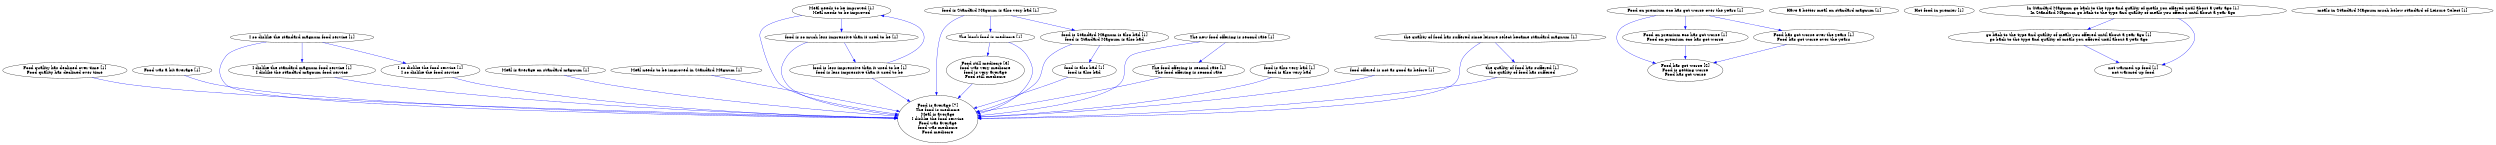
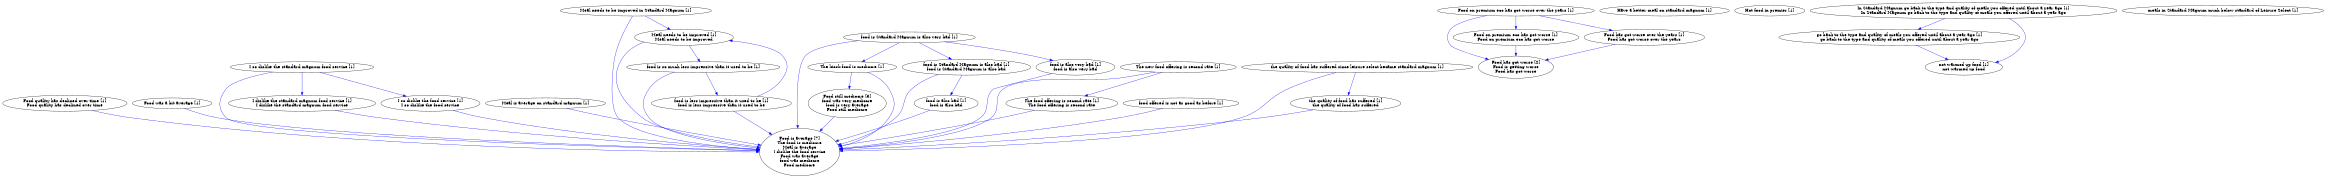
none -> (656, 22)
none -> (997, 50)
